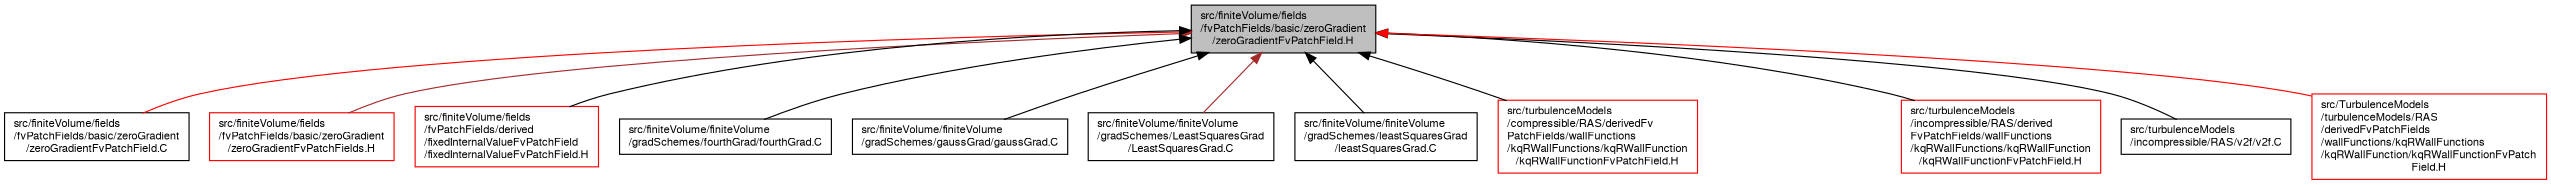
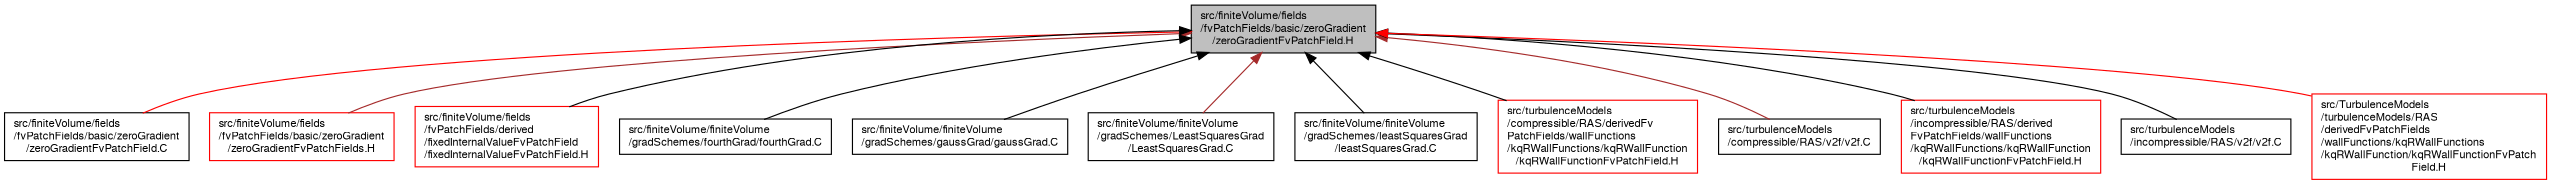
none -> (1799, 137)
